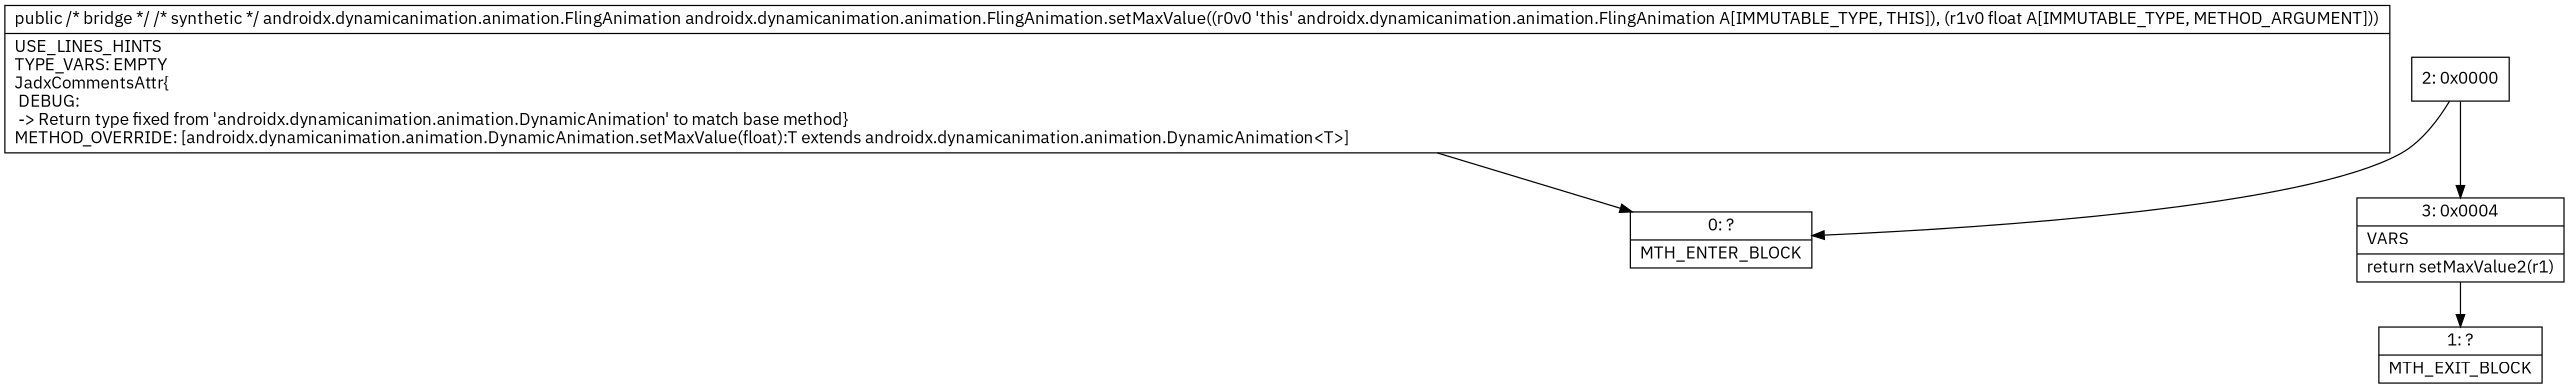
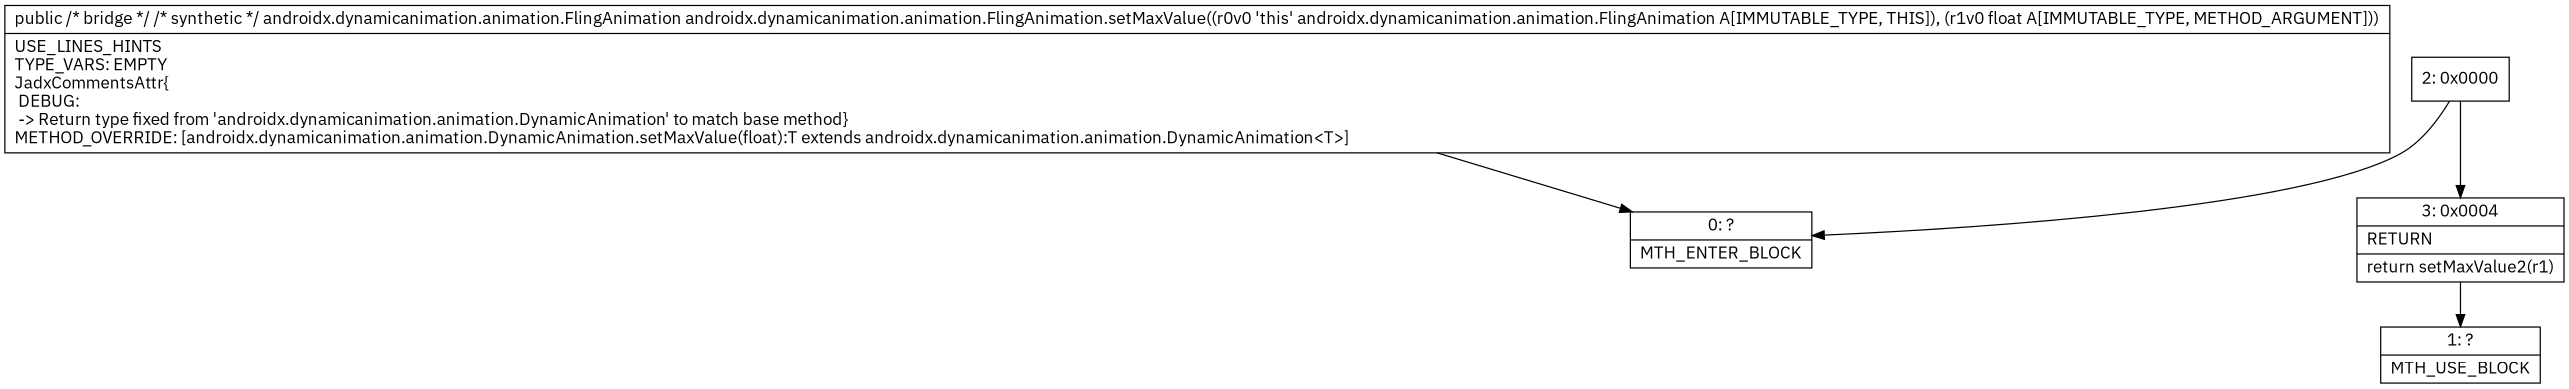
(2388, 239) -> (2400, 239)
(2460, 368) -> (2460, 368)
